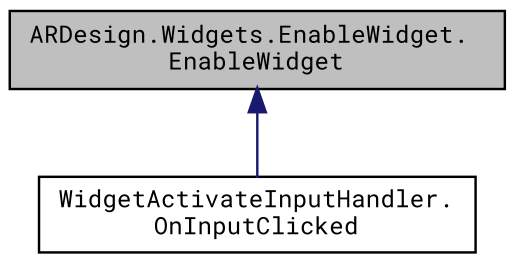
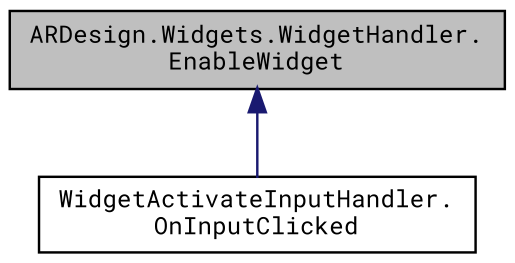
(257, 50) -> (257, 50)
